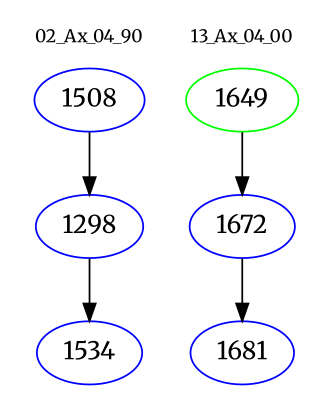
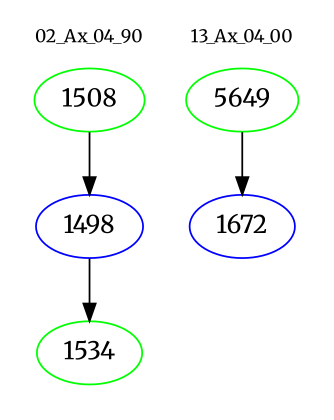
(90, 100) -> (90, 100)
(242, 100) -> (242, 100)
(90, 226) -> (90, 226)
(90, 353) -> (90, 353)
(242, 353) -> none
